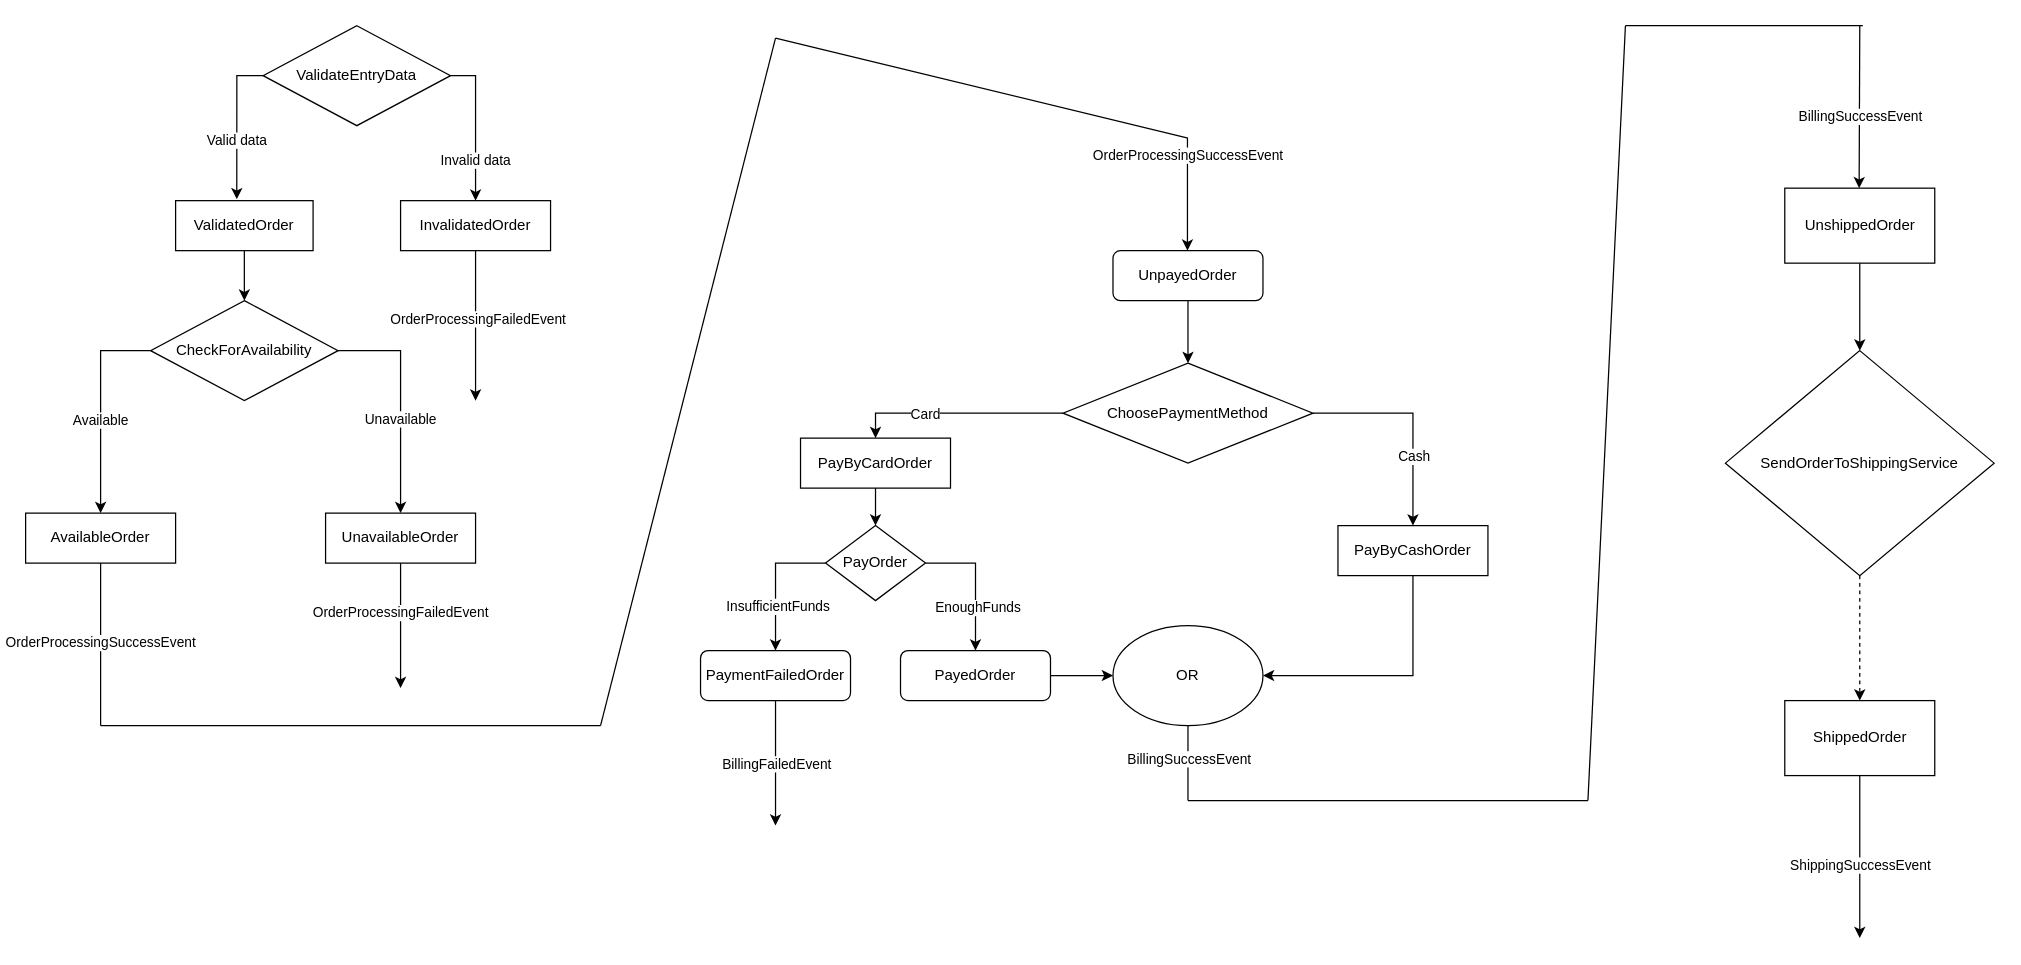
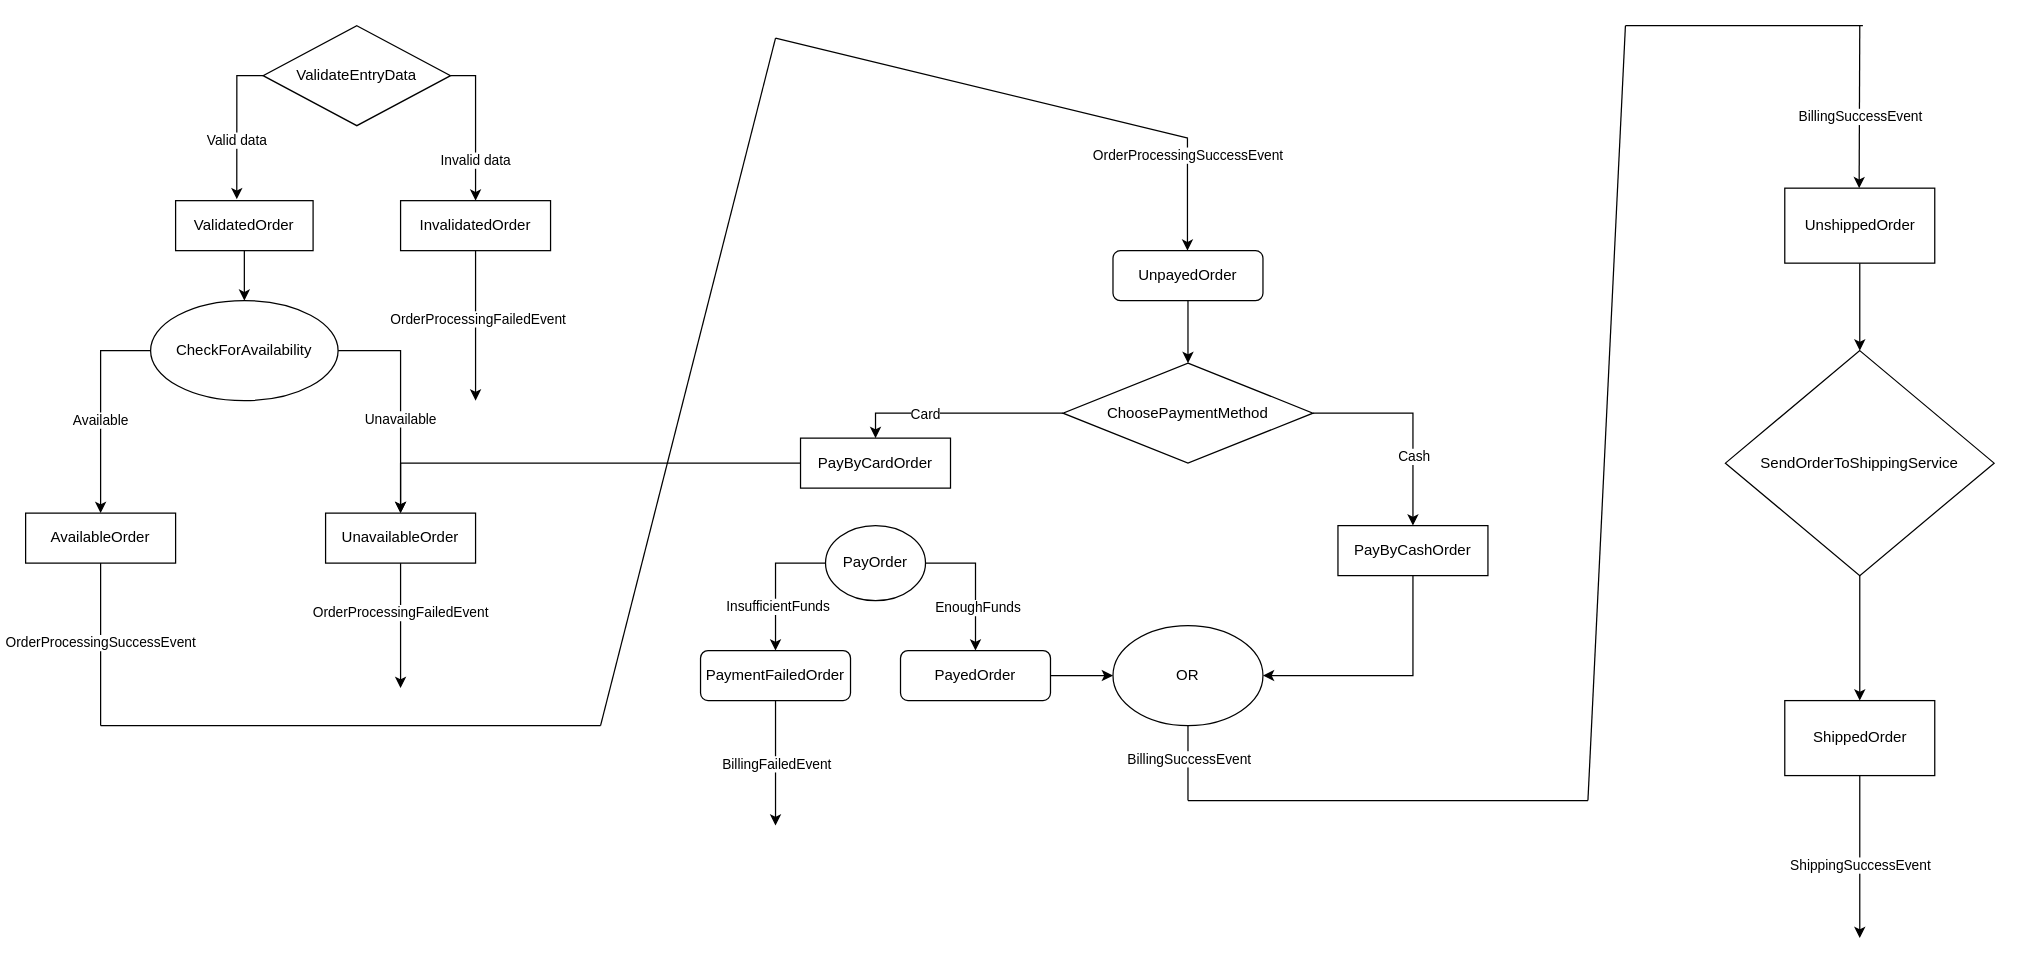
(244, 351) -> (244, 351)
(876, 511) -> (602, 463)
(876, 563) -> (876, 563)
(1860, 633) -> (1860, 633)
